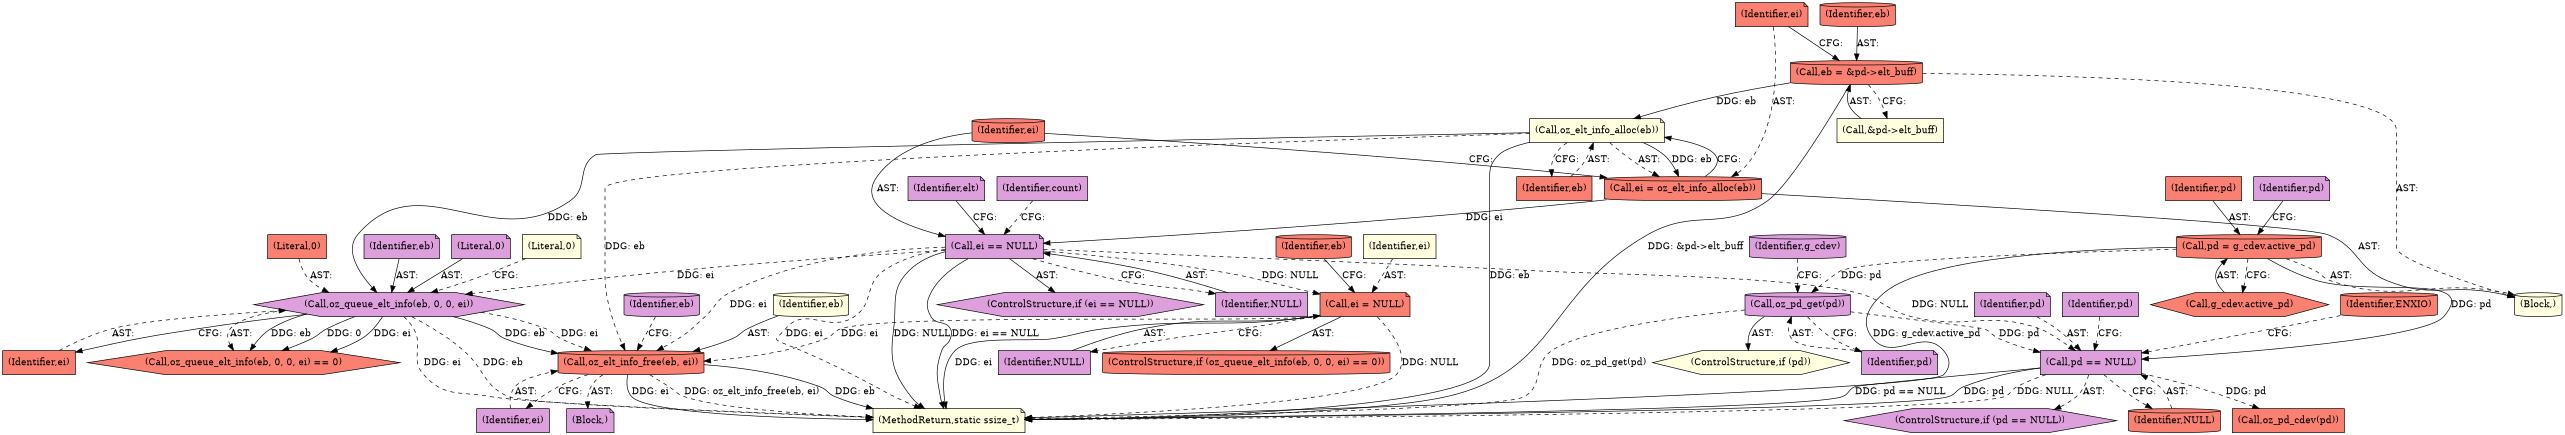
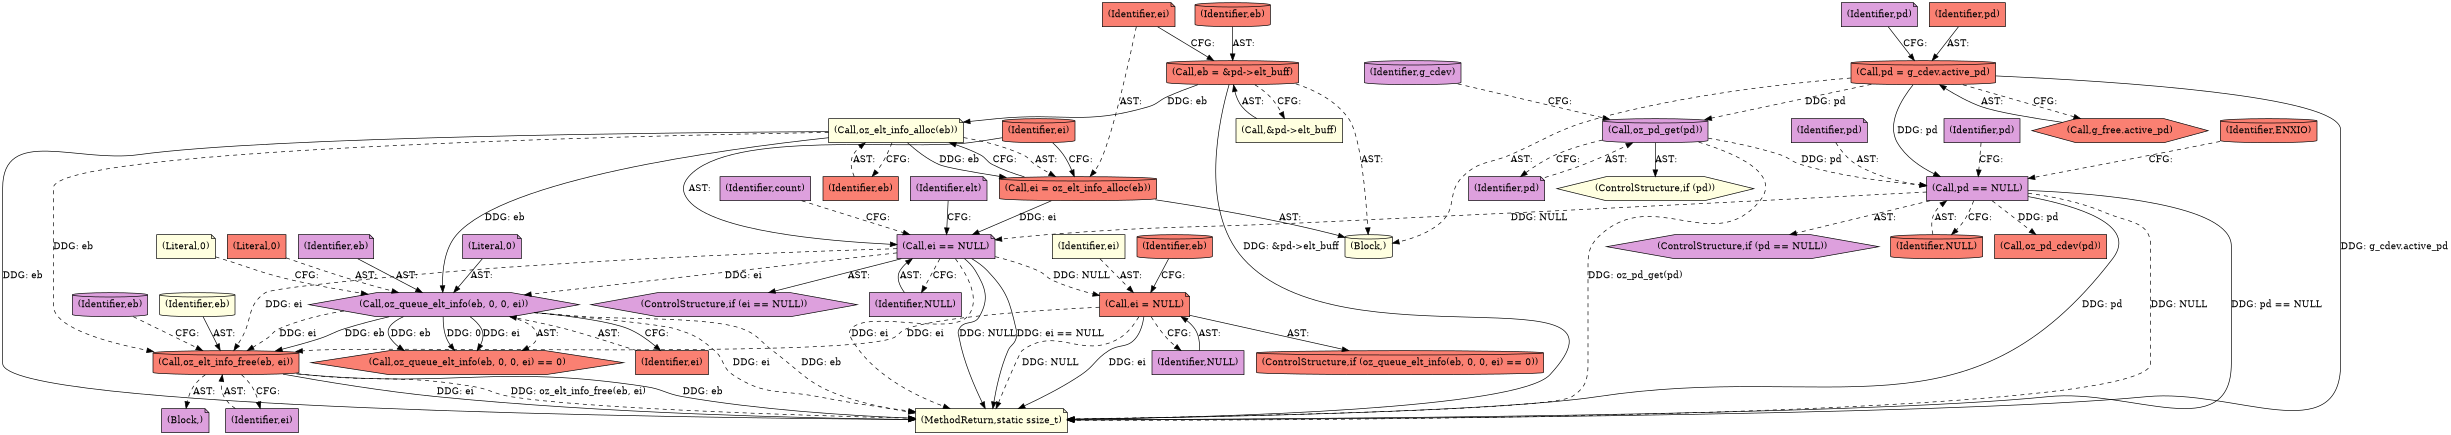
(1563, 272) -> (1464, 215)
(2240, 305) -> (2120, 131)
